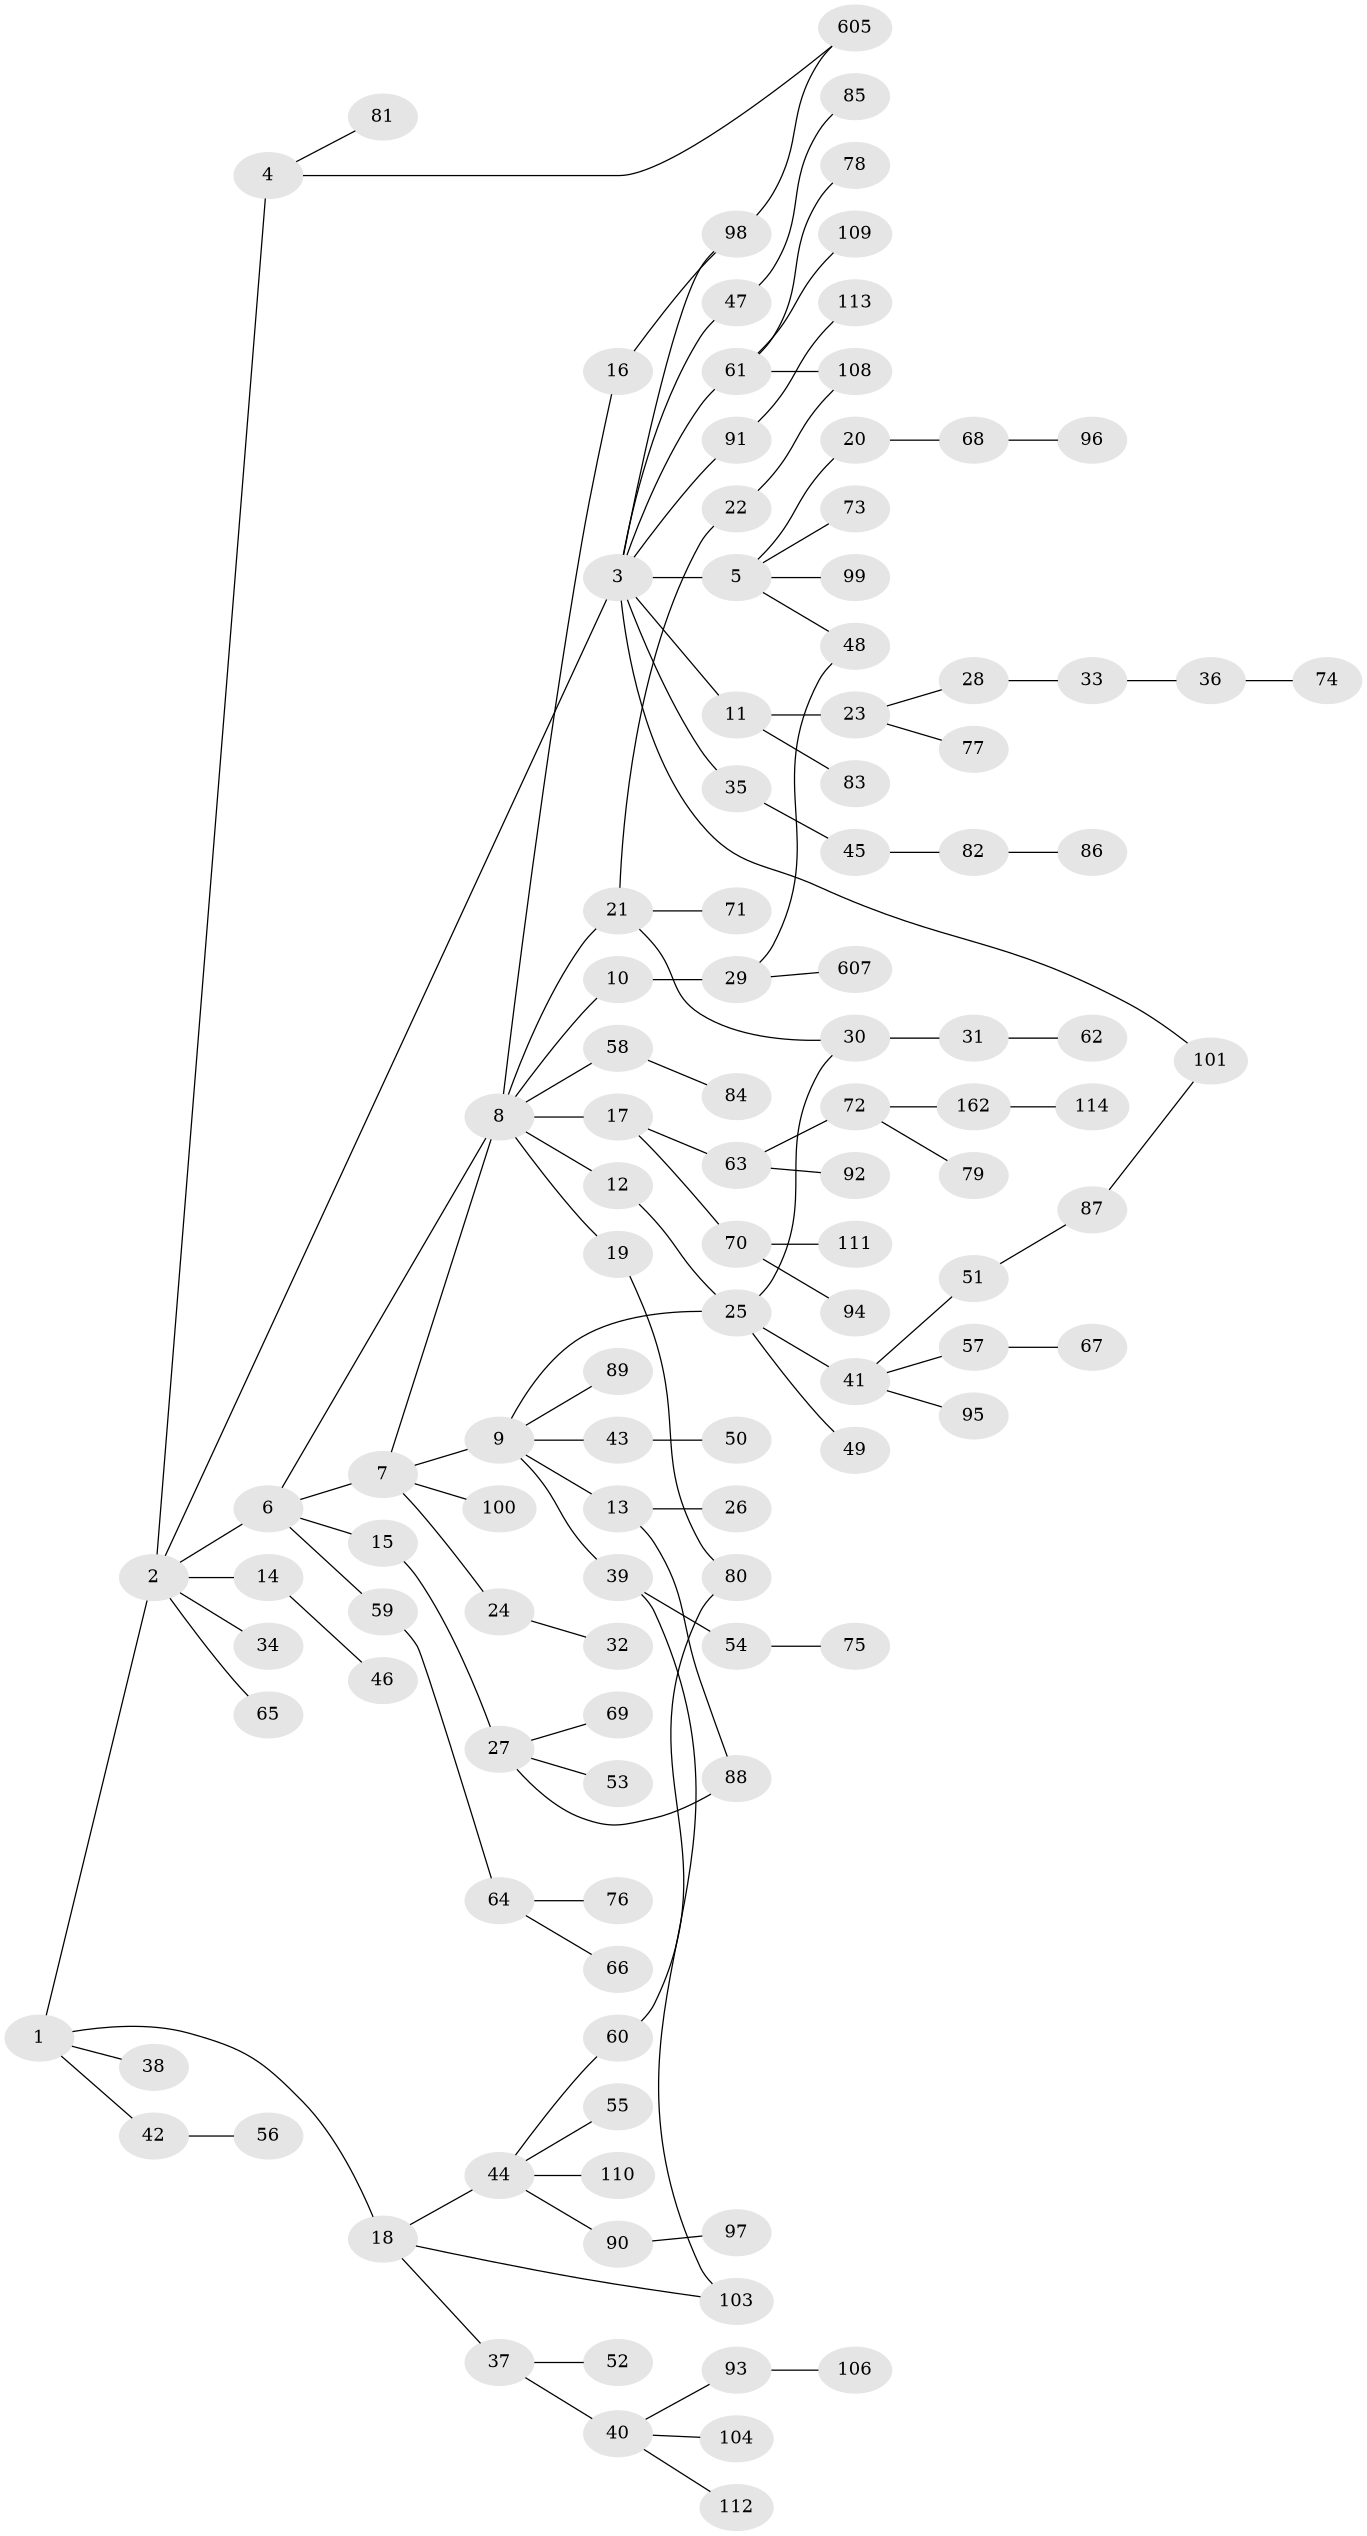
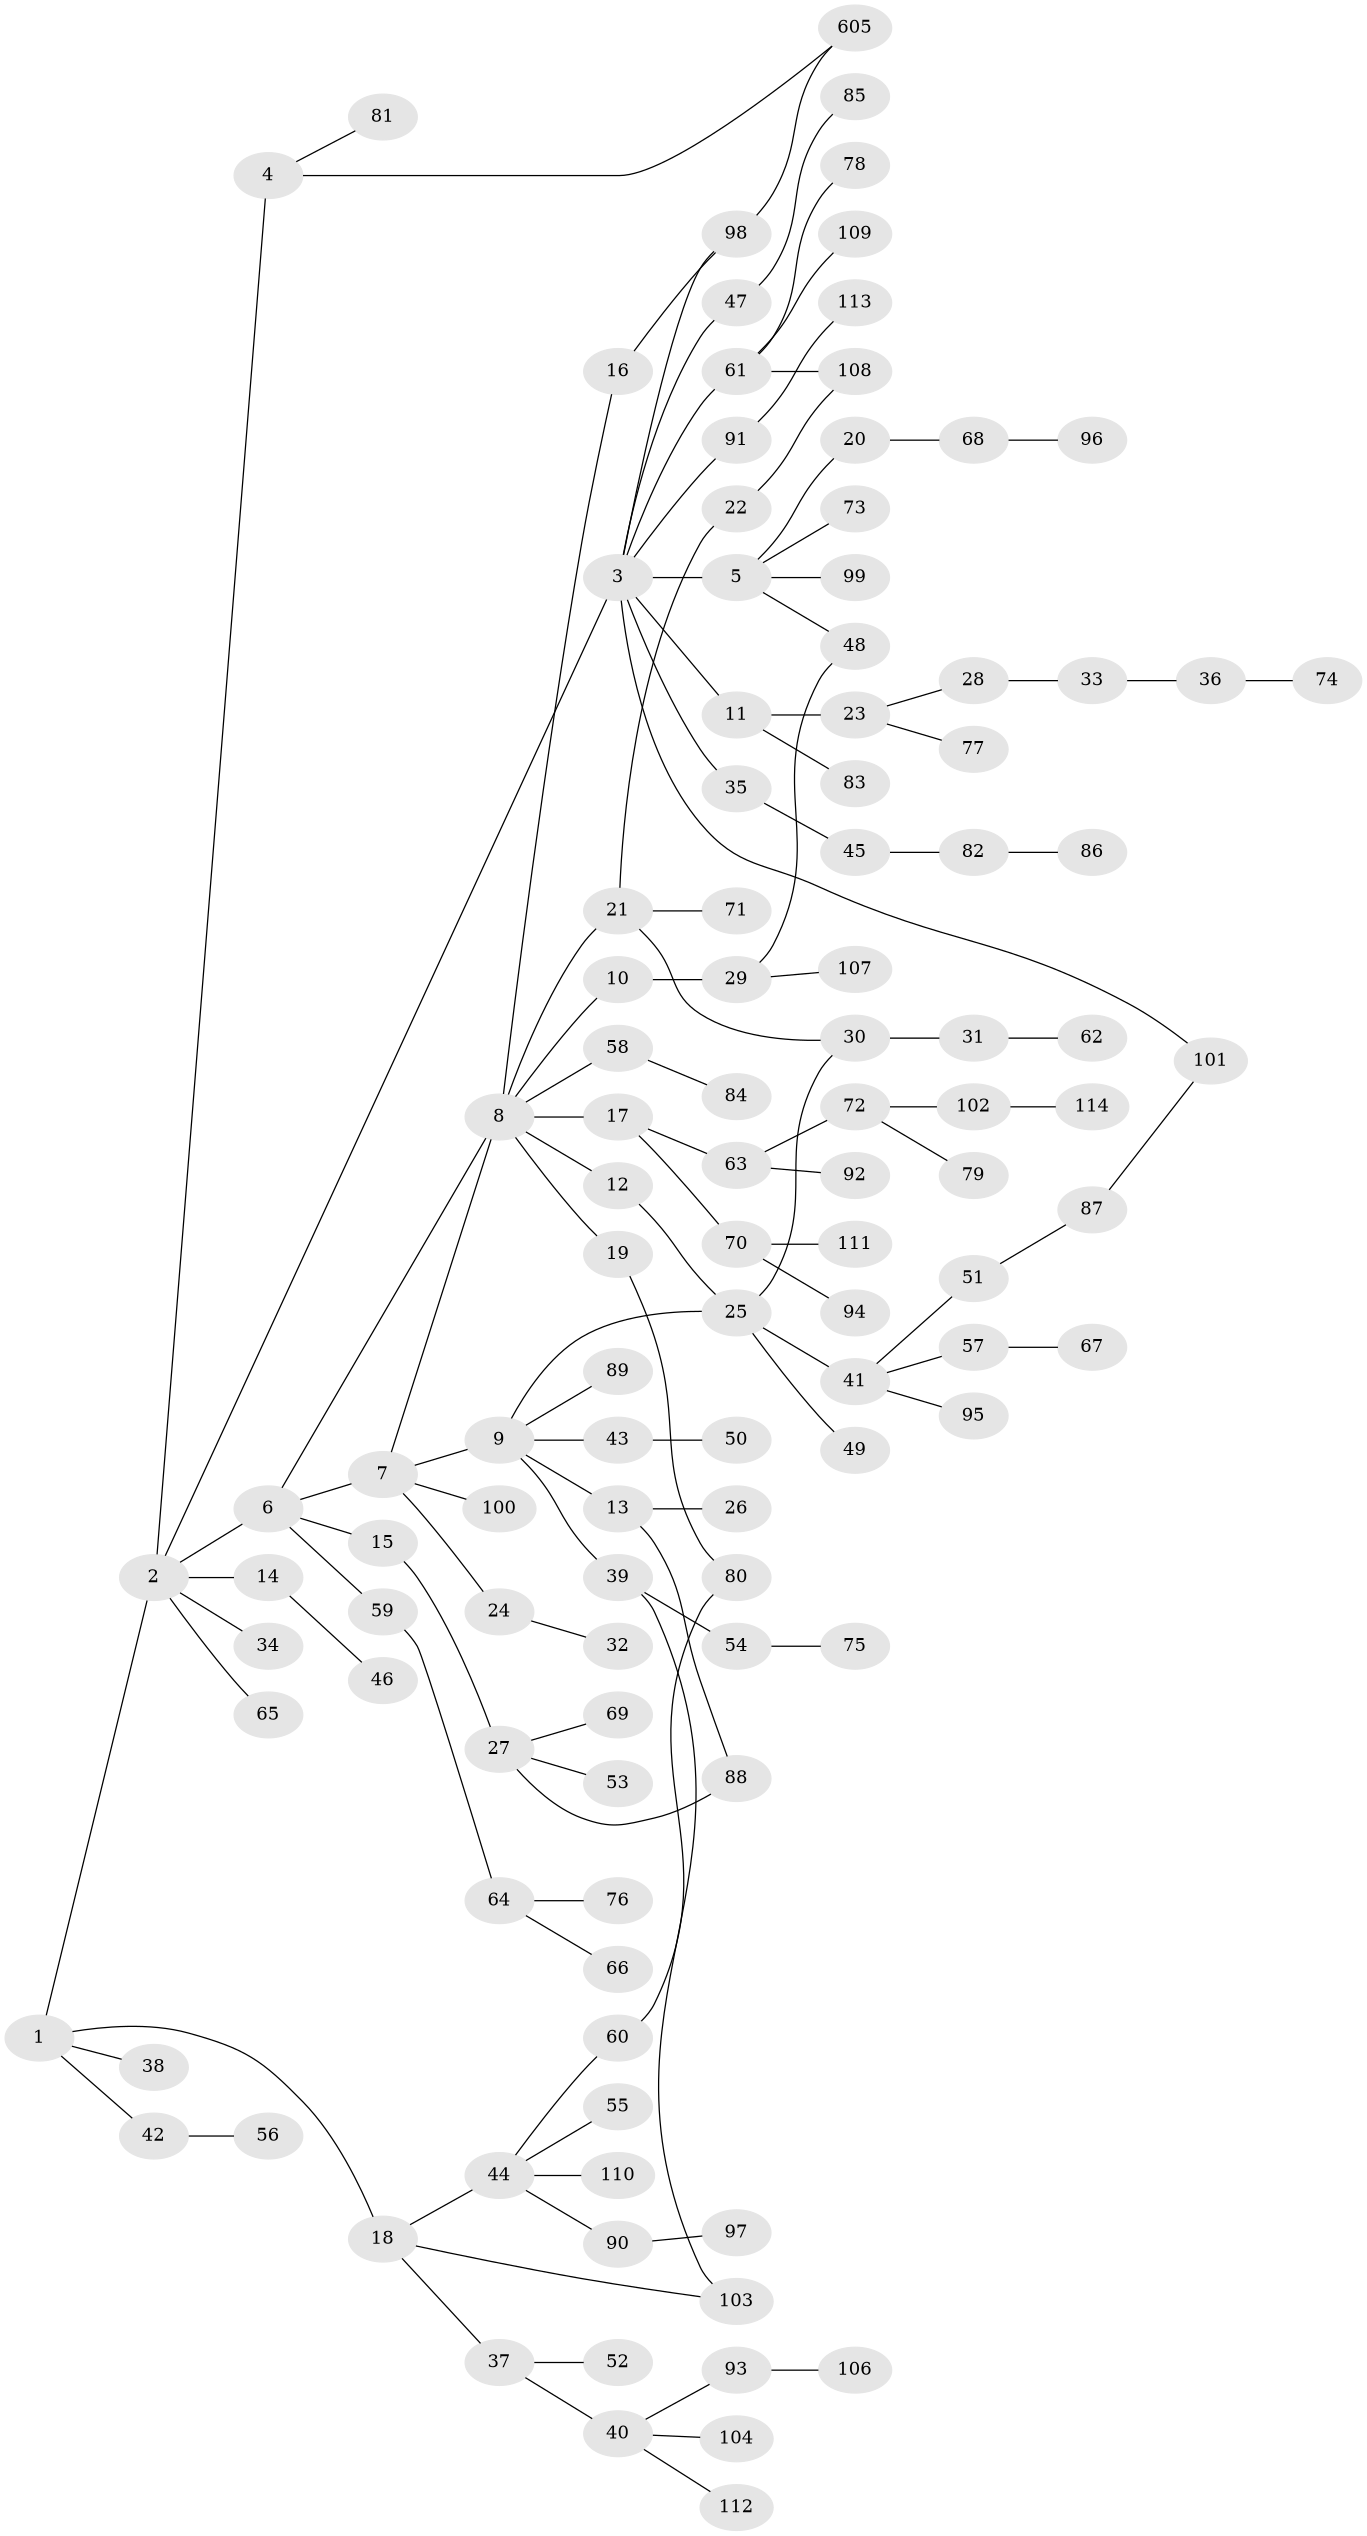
(855, 969) -> (855, 969)
(974, 1107) -> (974, 1107)
